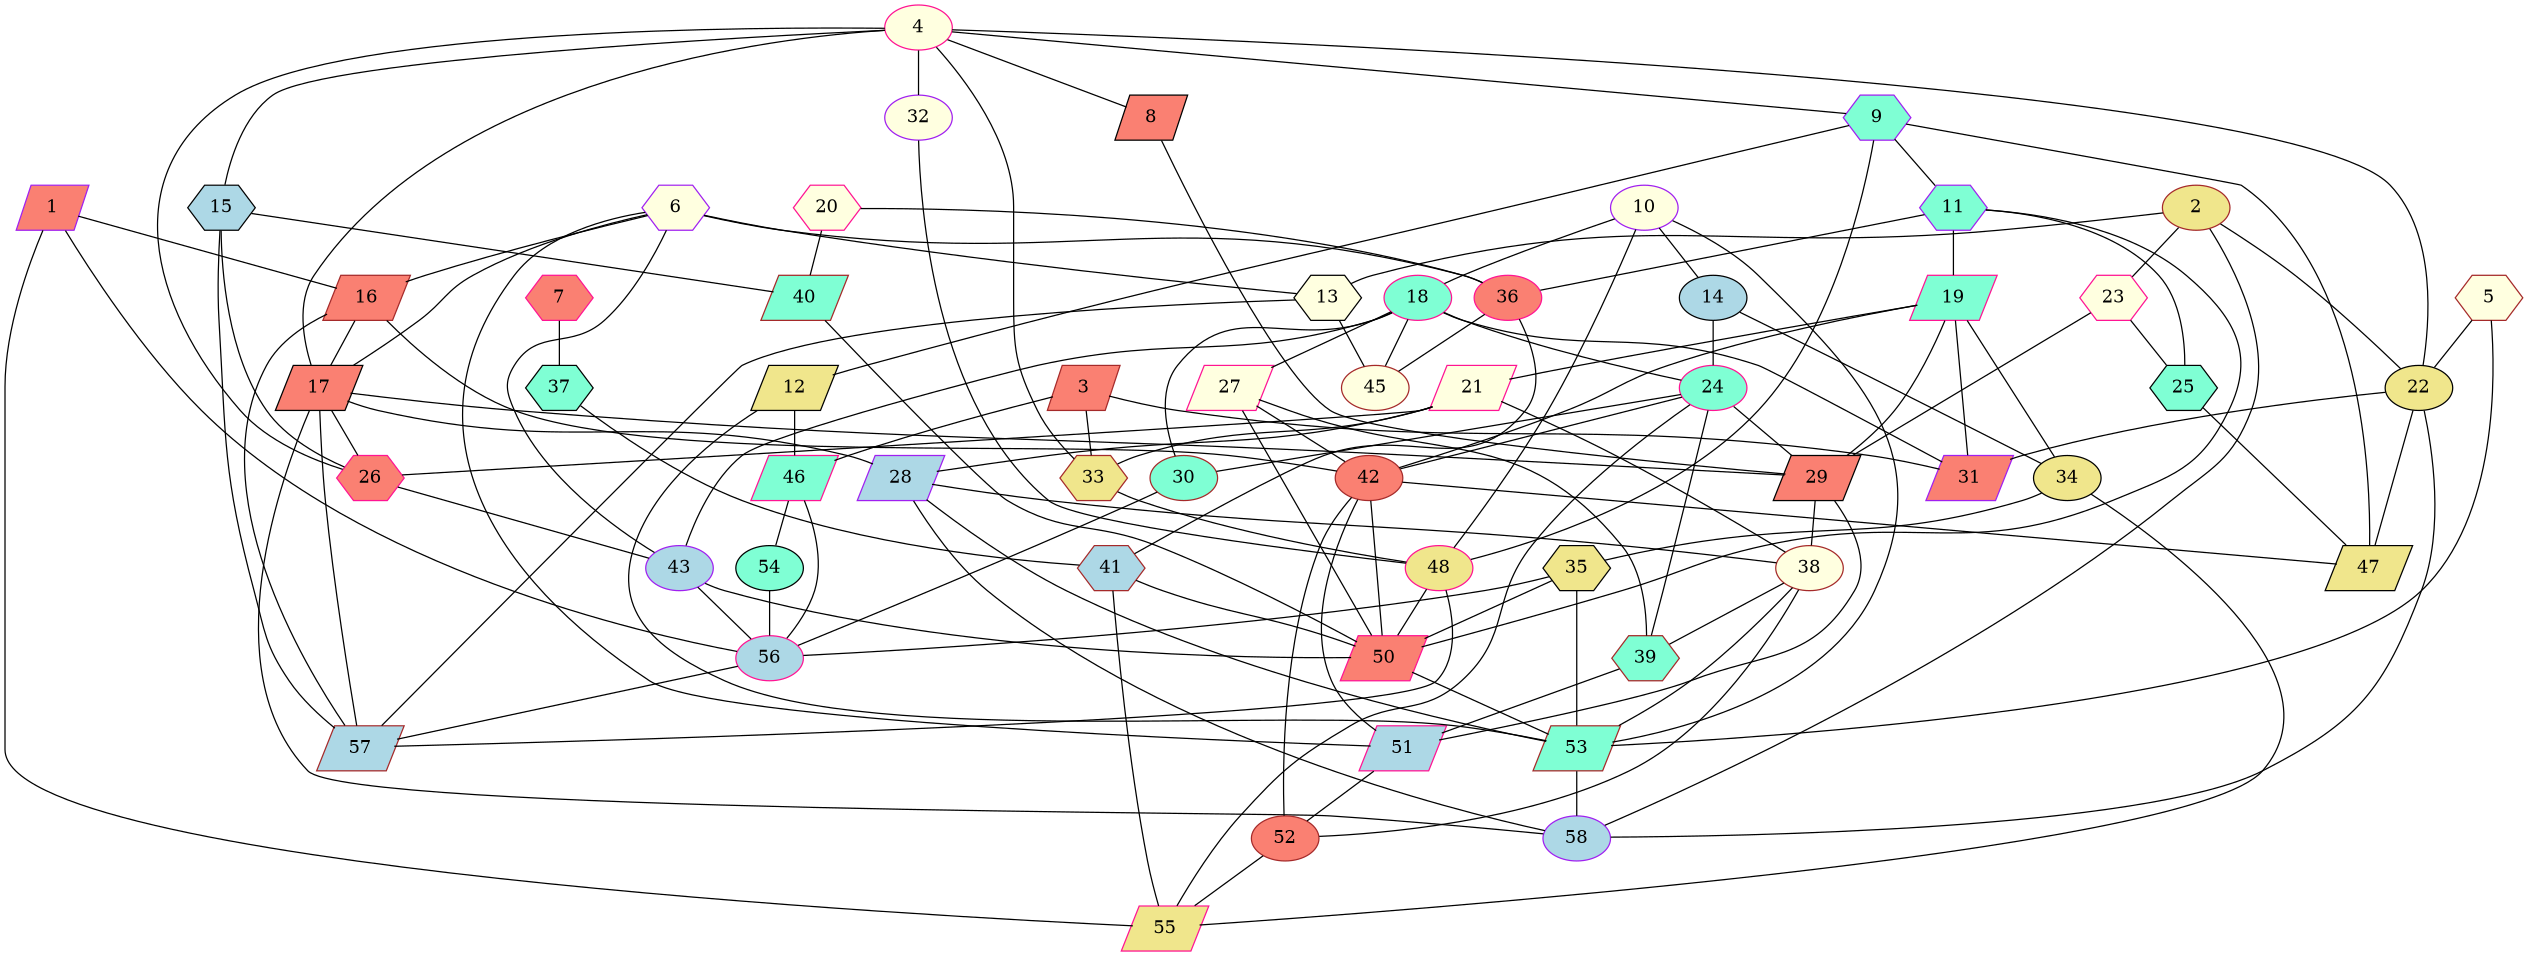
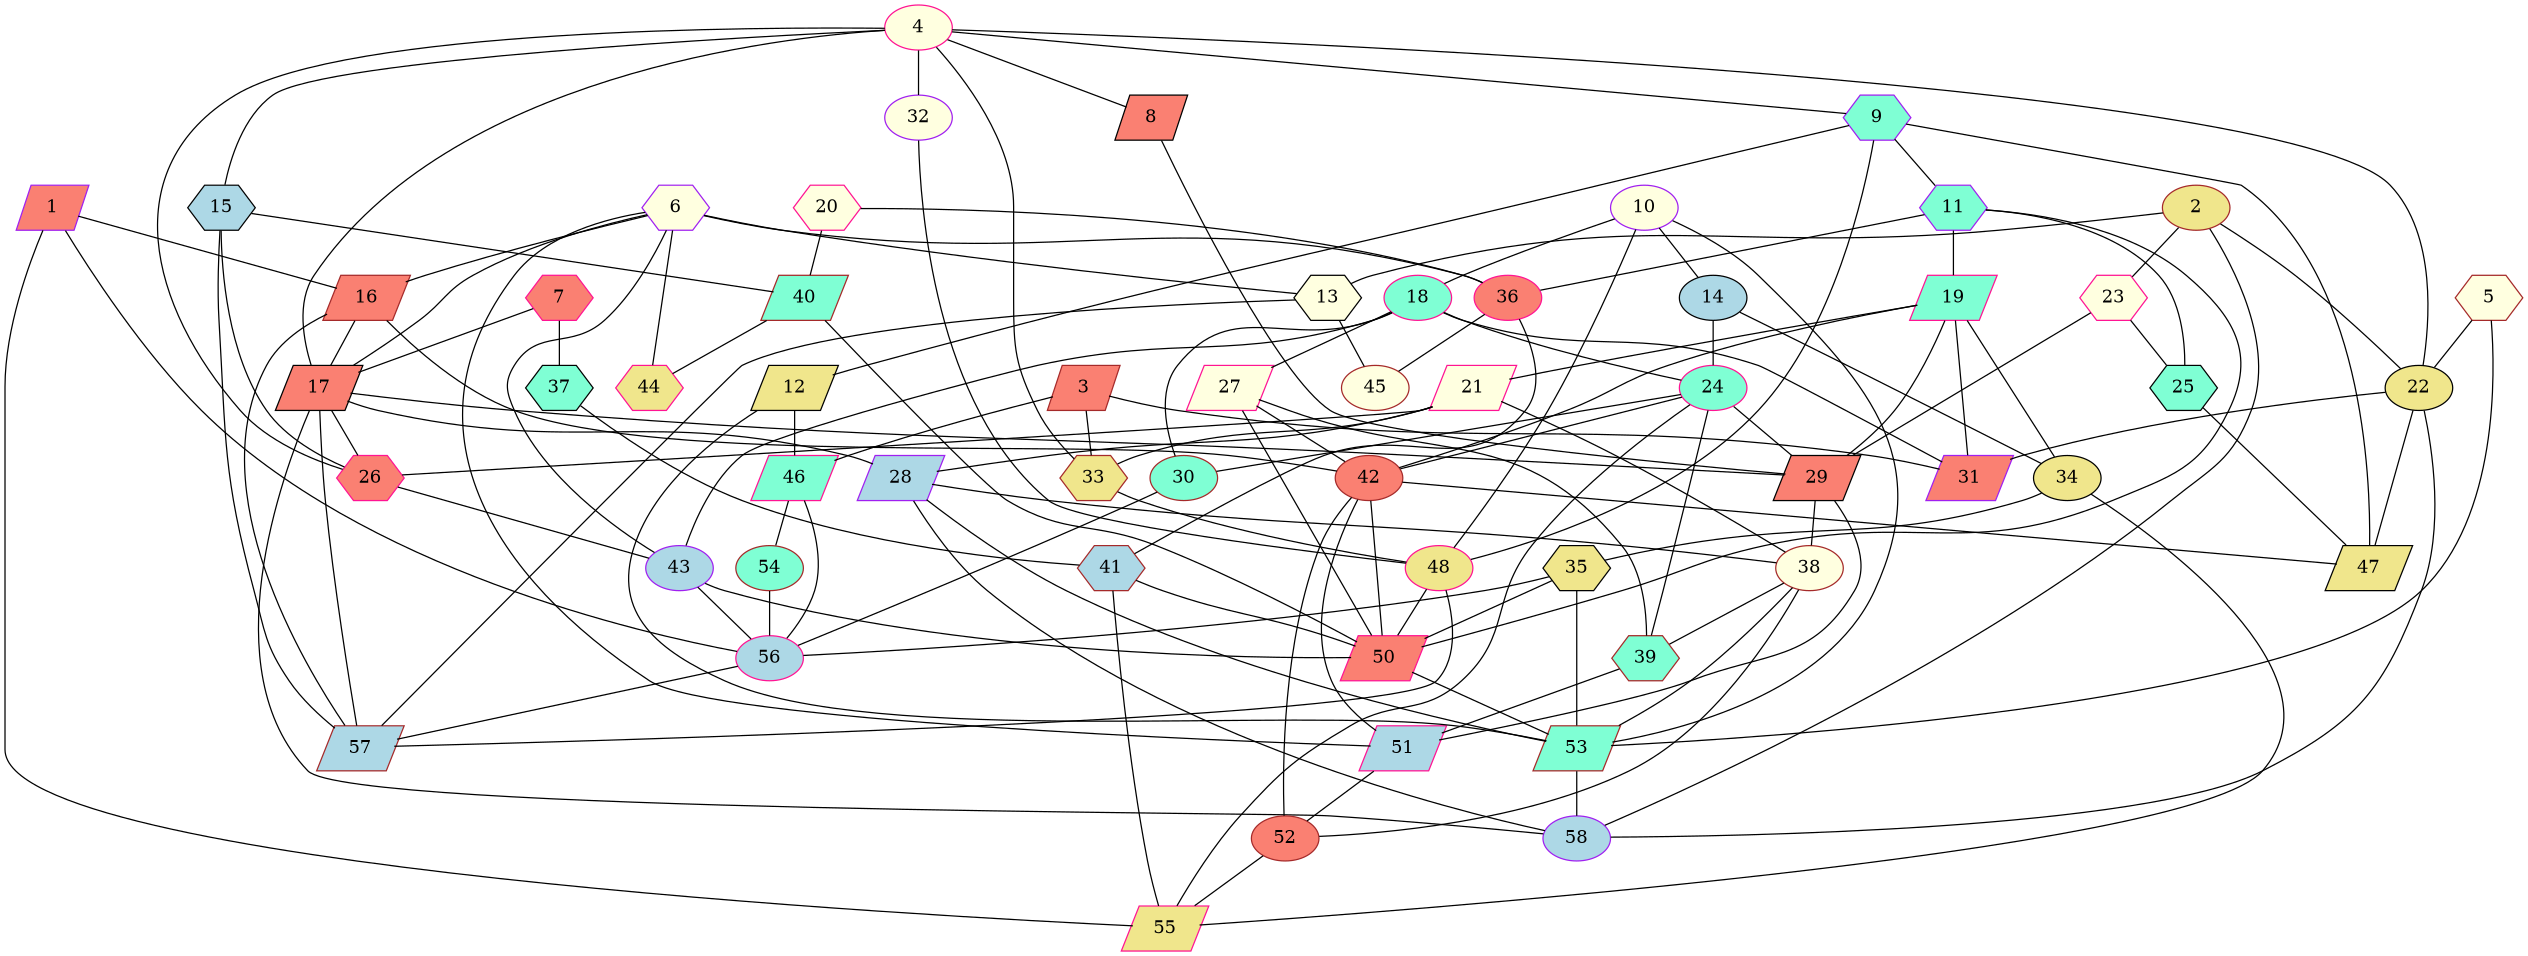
none -> (446, 341)
(1397, 343) -> none
none -> (649, 388)
(770, 568) -> (770, 568)
